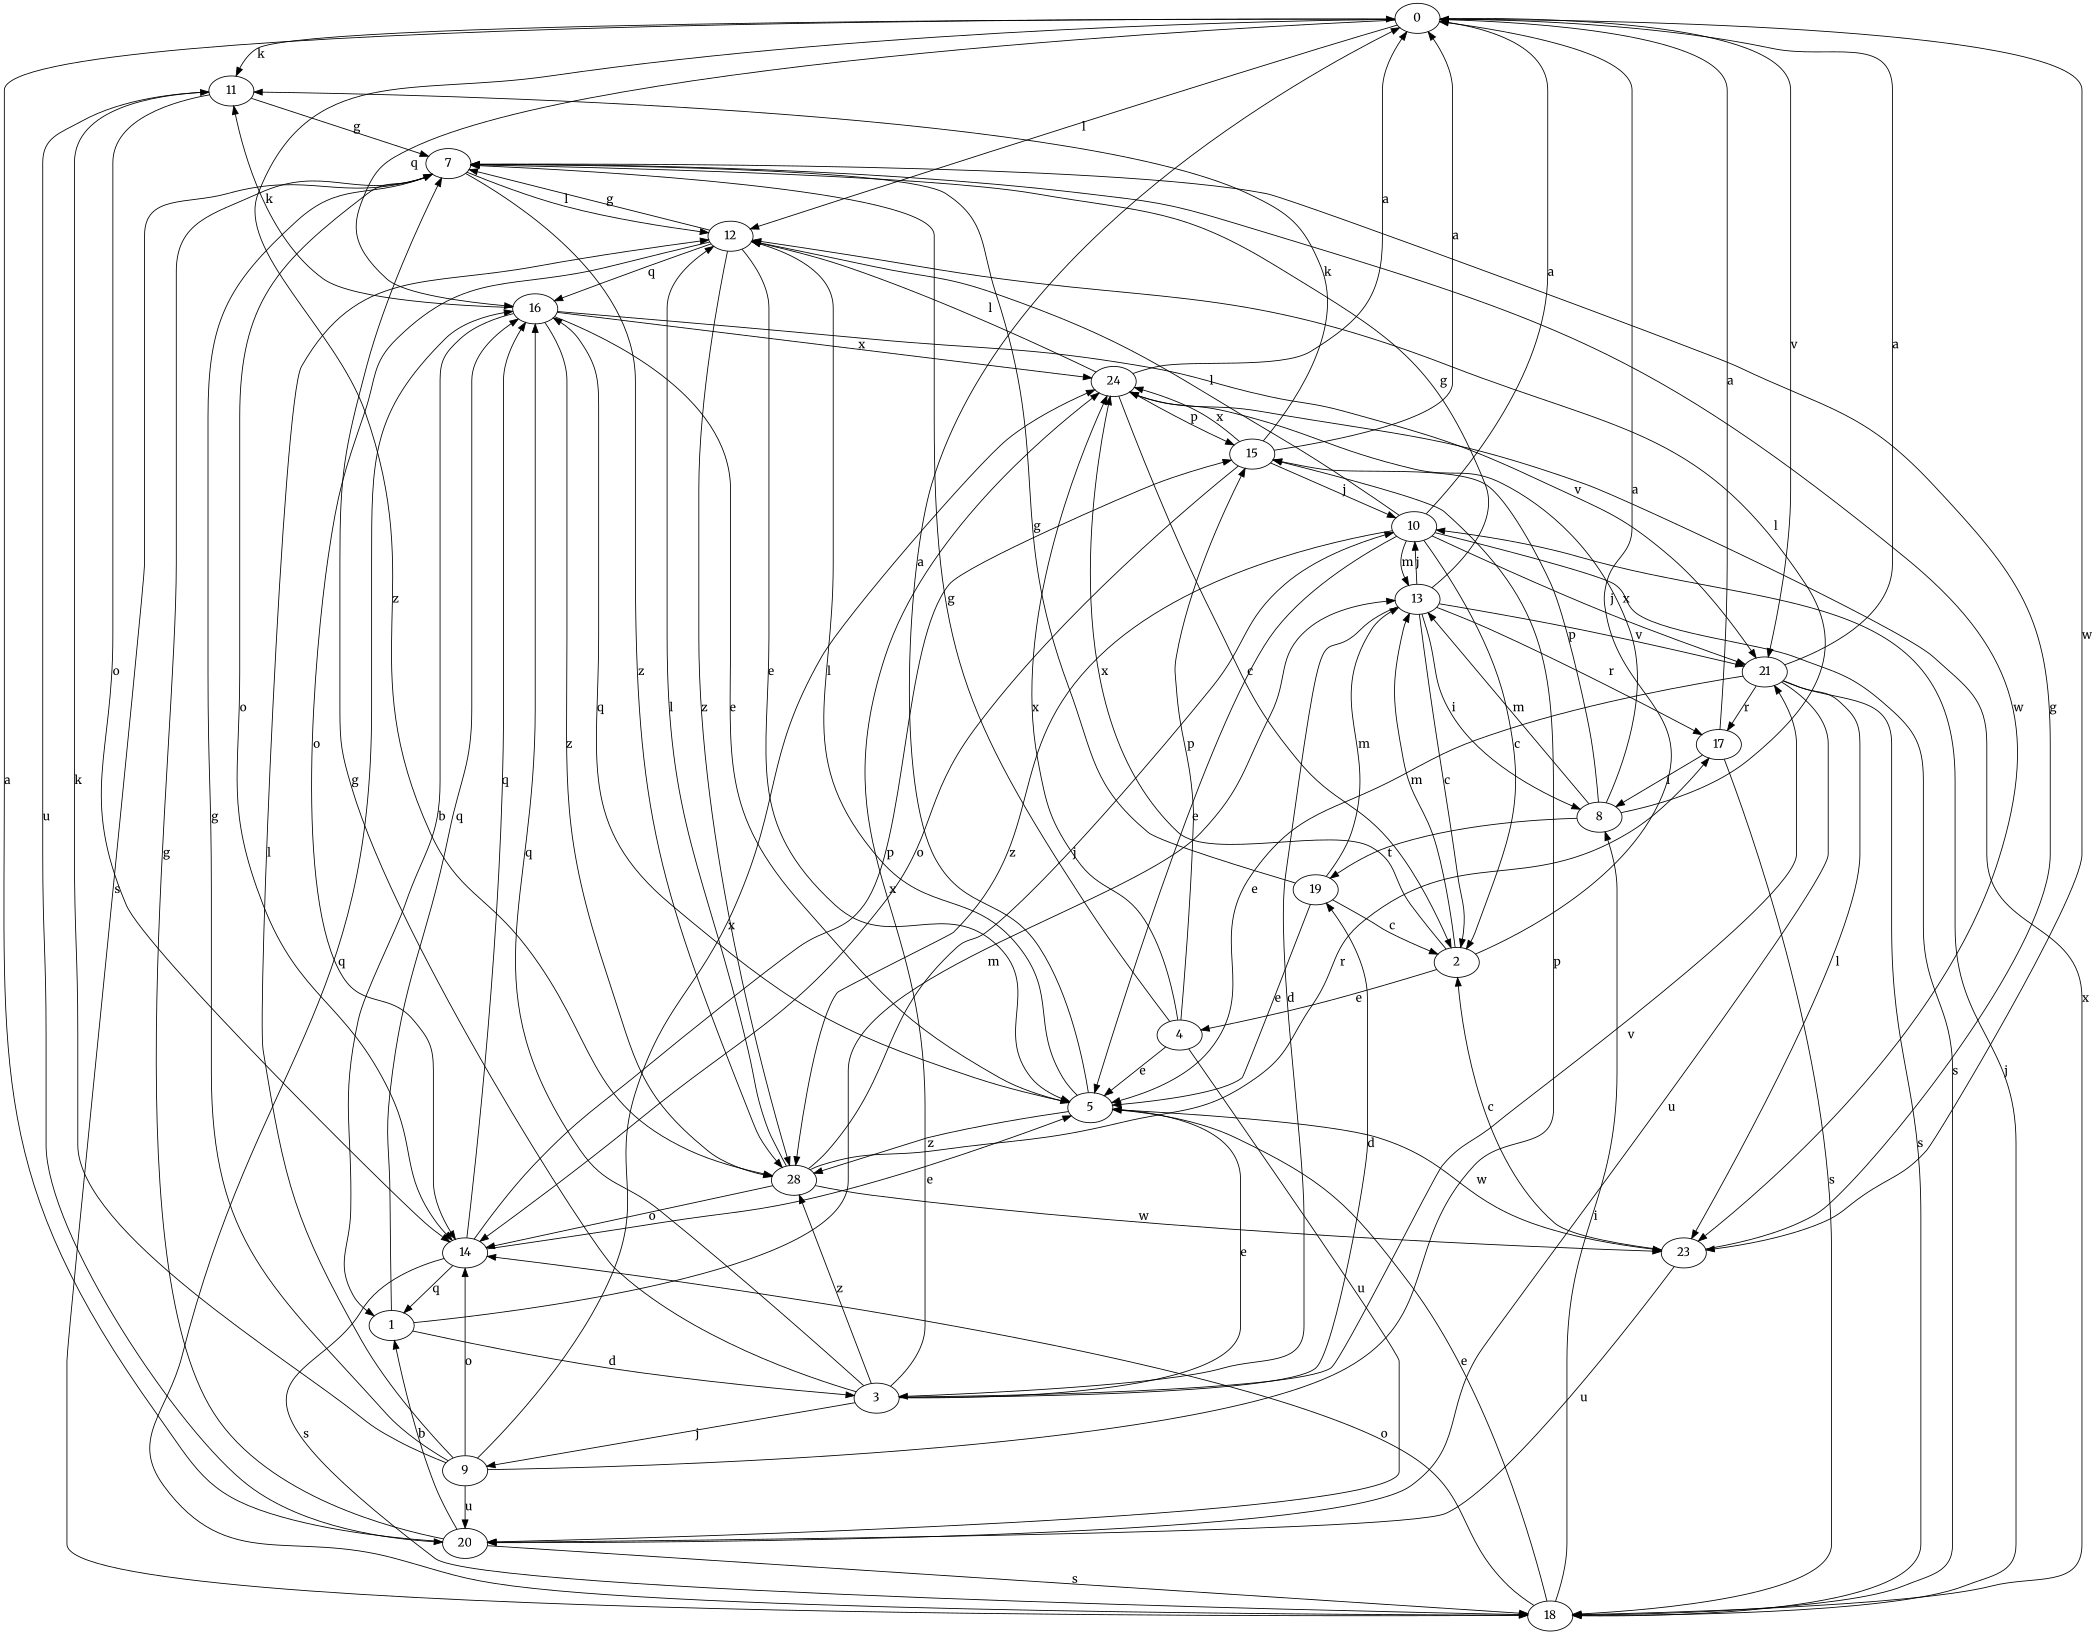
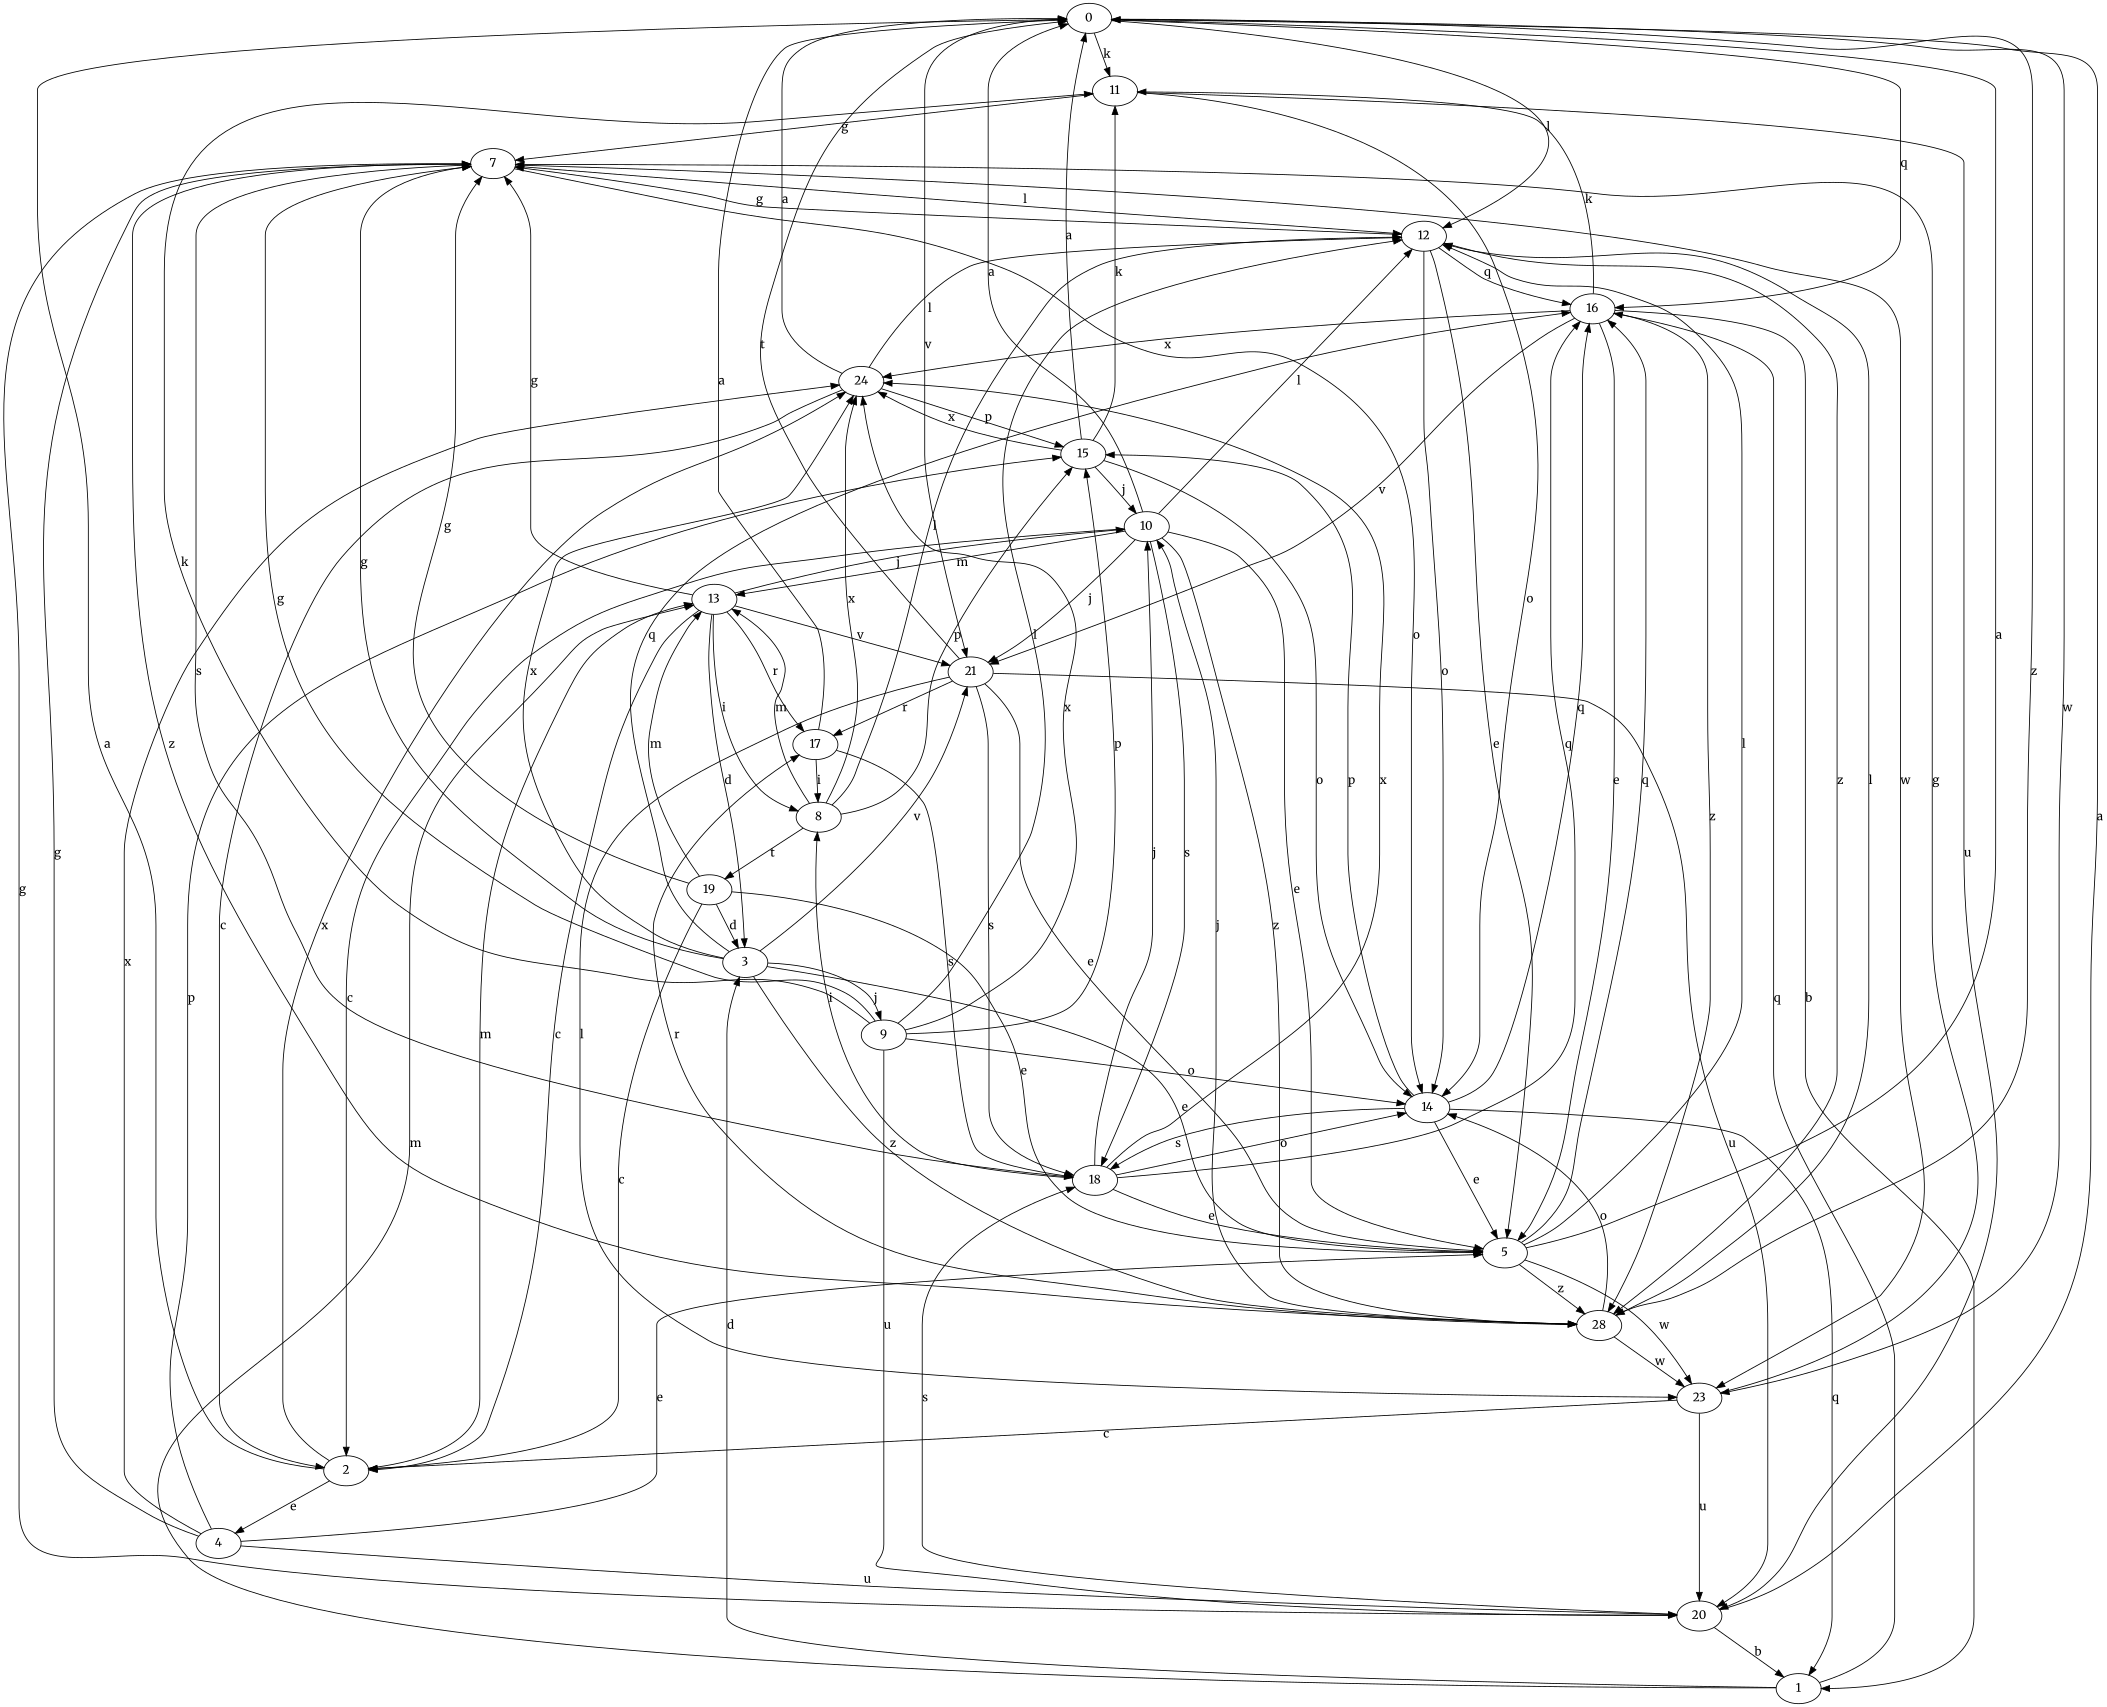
(1896, 345) -> (763, 345)
(1327, 1344) -> (725, 922)
